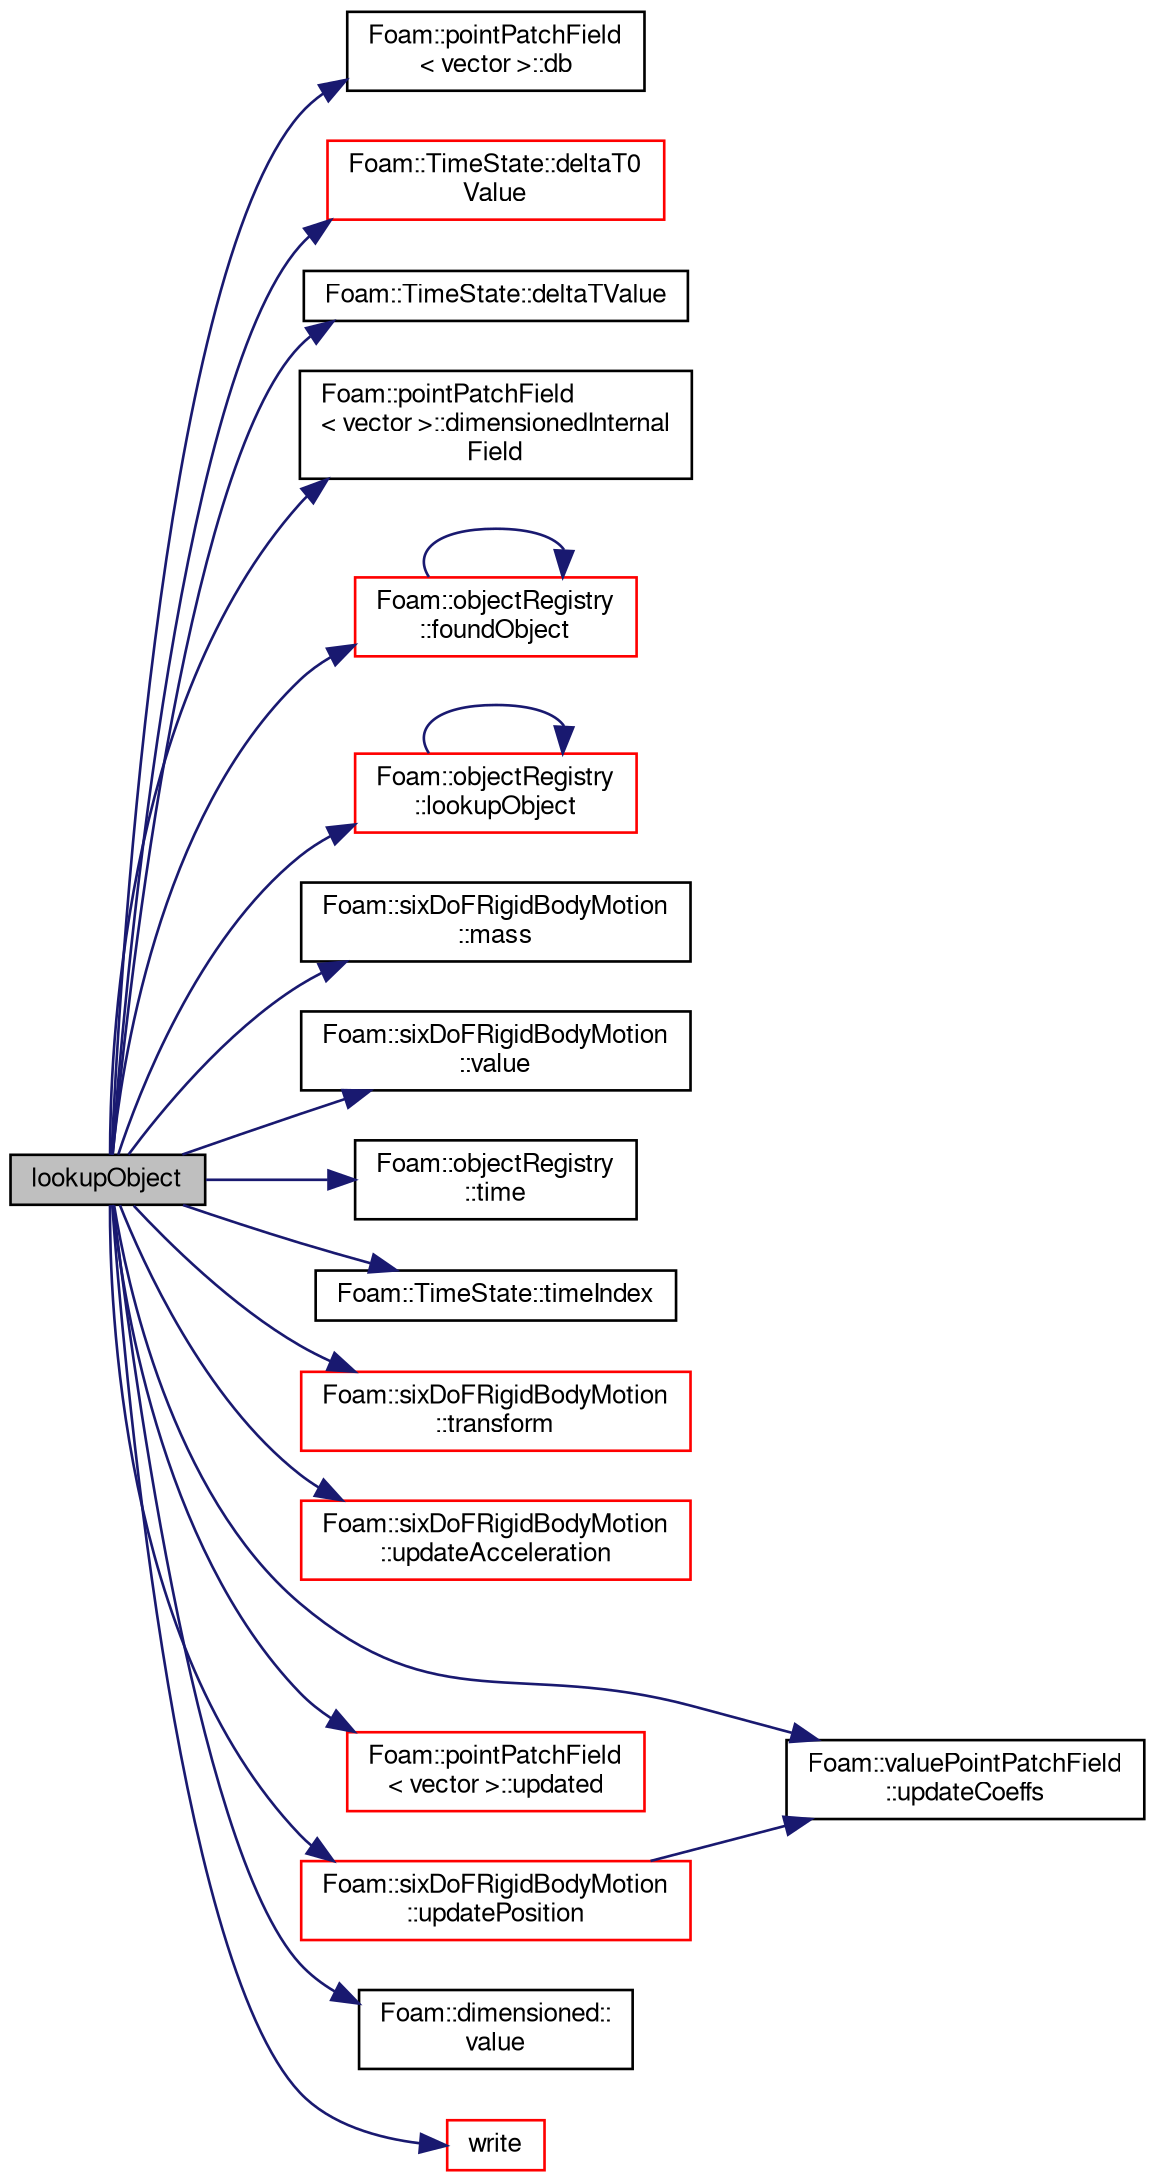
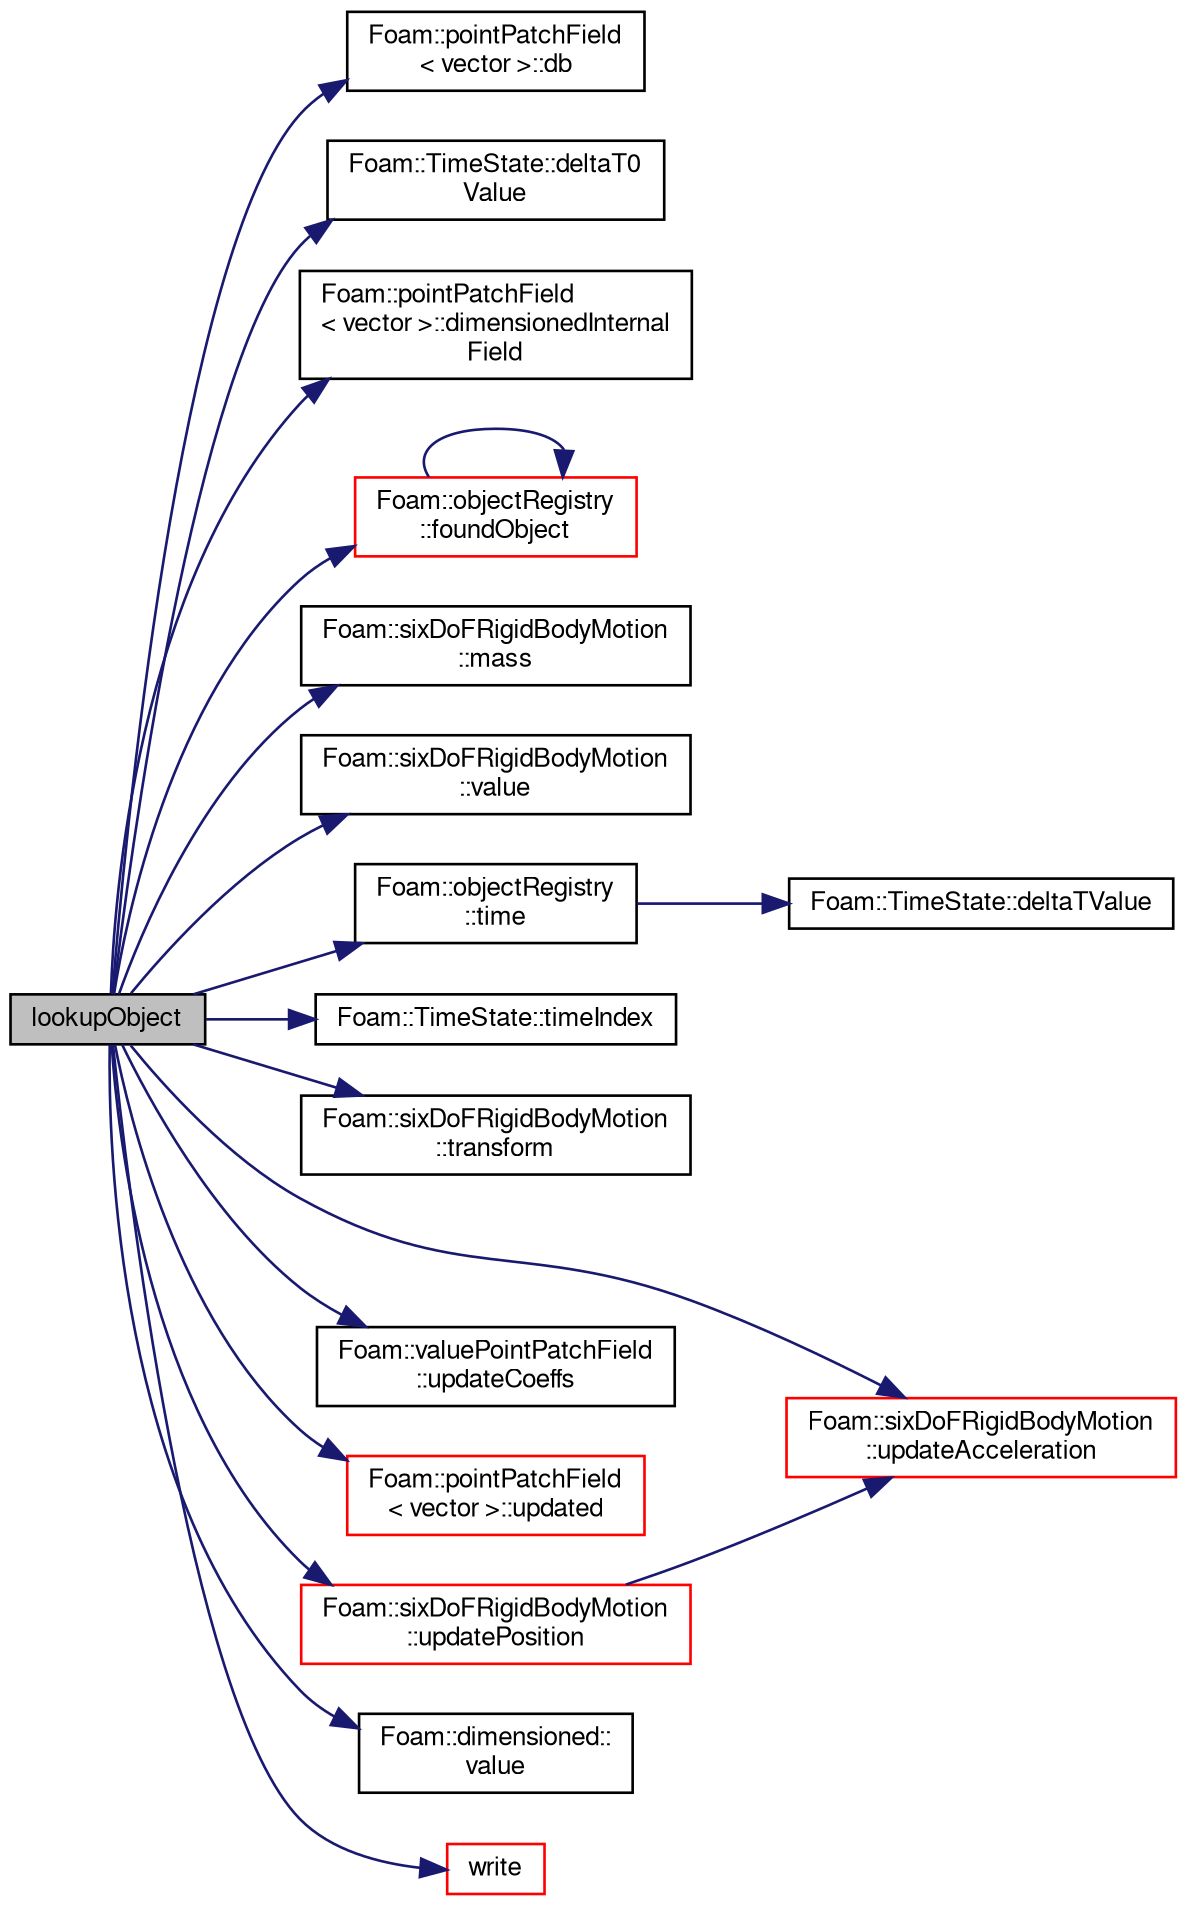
(496, 180) -> (496, 180)
(201, 587) -> (700, 904)
(496, 793) -> none
(496, 1411) -> (496, 1135)
(718, 1843) -> (748, 1539)
